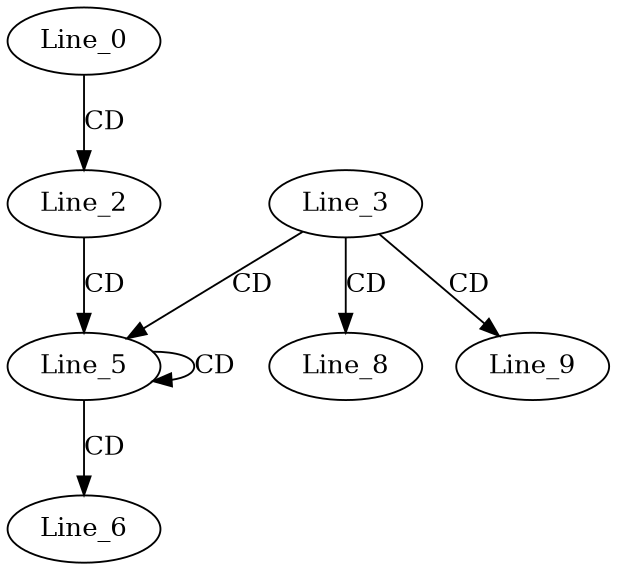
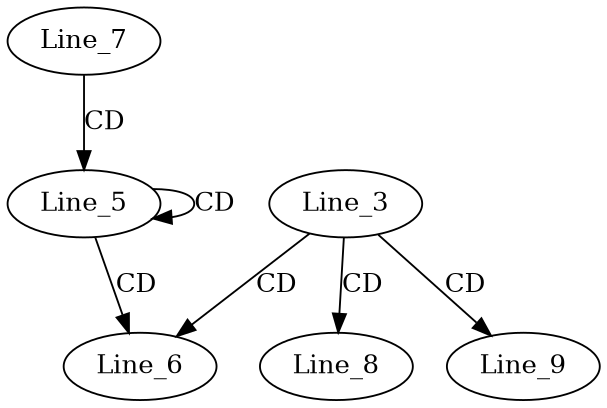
(84, 41) -> none
(84, 204) -> (84, 41)
(223, 280) -> (251, 279)
